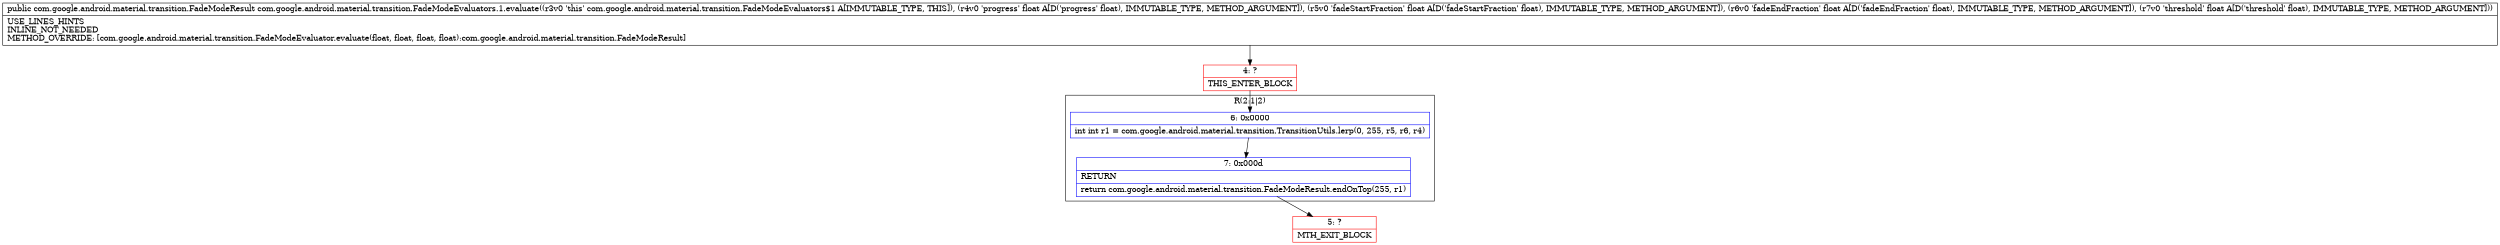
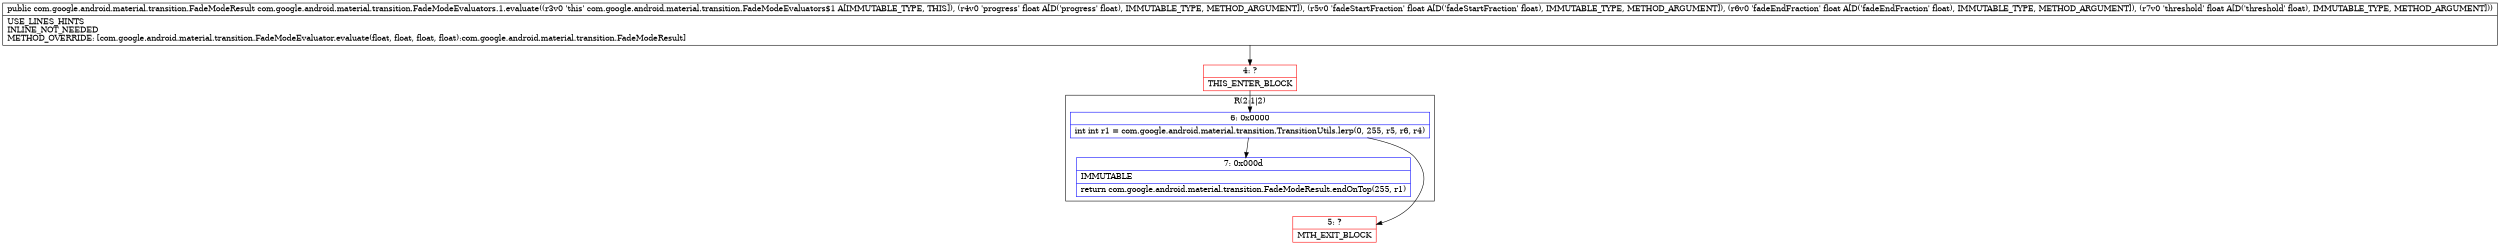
(1099, 177) -> (1107, 177)
(1292, 205) -> (1423, 173)
